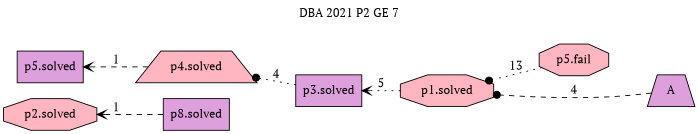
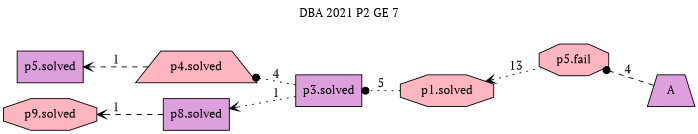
(518, 73) -> (518, 73)
(386, 91) -> (386, 91)
(576, 98) -> (632, 78)
none -> (267, 102)
(50, 114) -> (50, 114)
